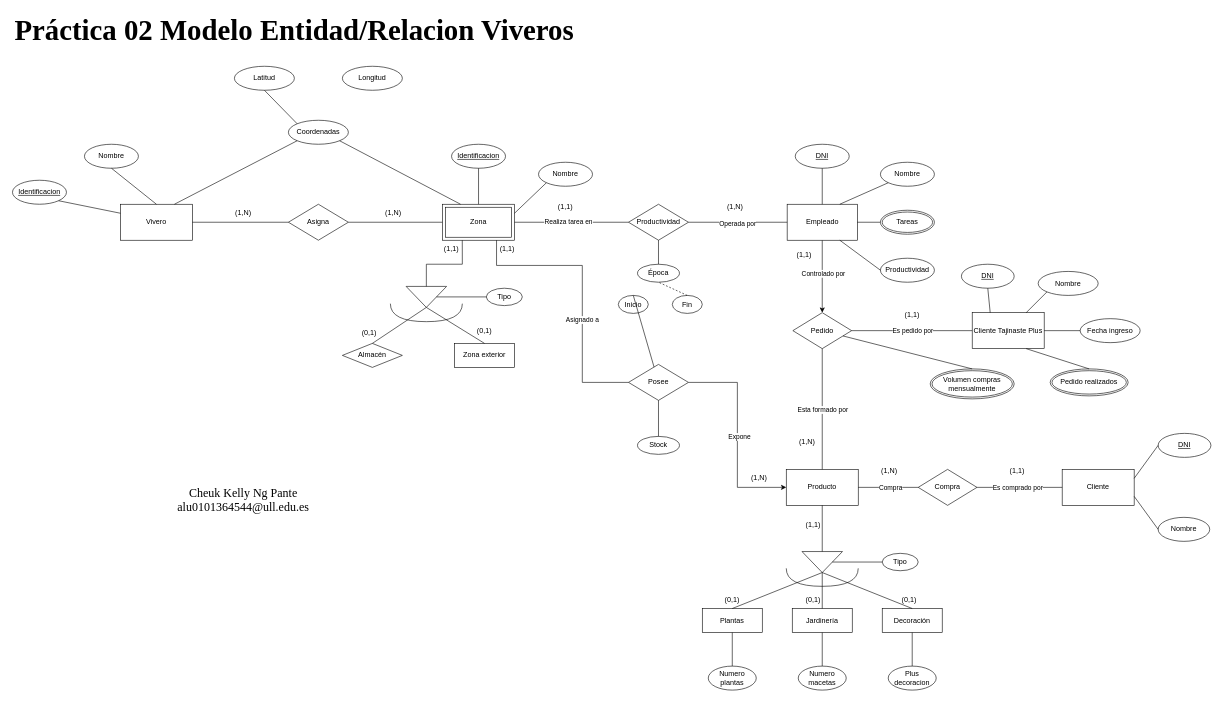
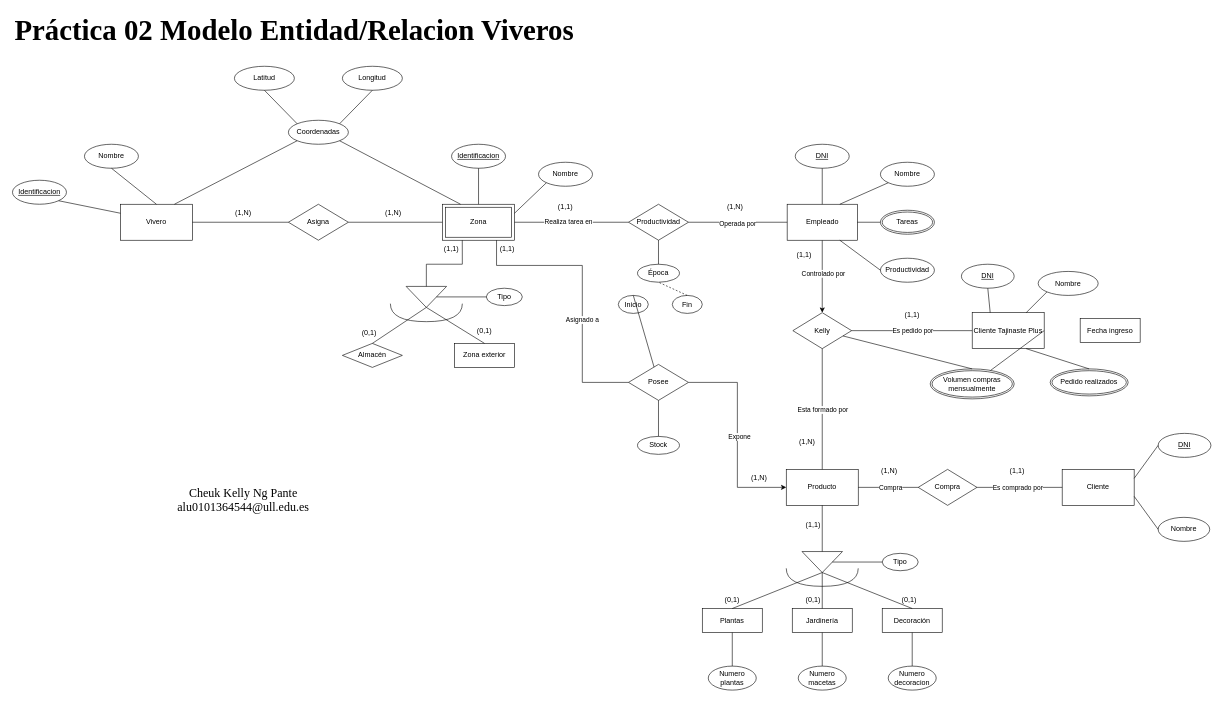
none -> (356, 107)
(822, 331) -> (822, 331)
(1062, 331) -> (1017, 351)
(1110, 331) -> (1110, 331)
(912, 678) -> (912, 678)
